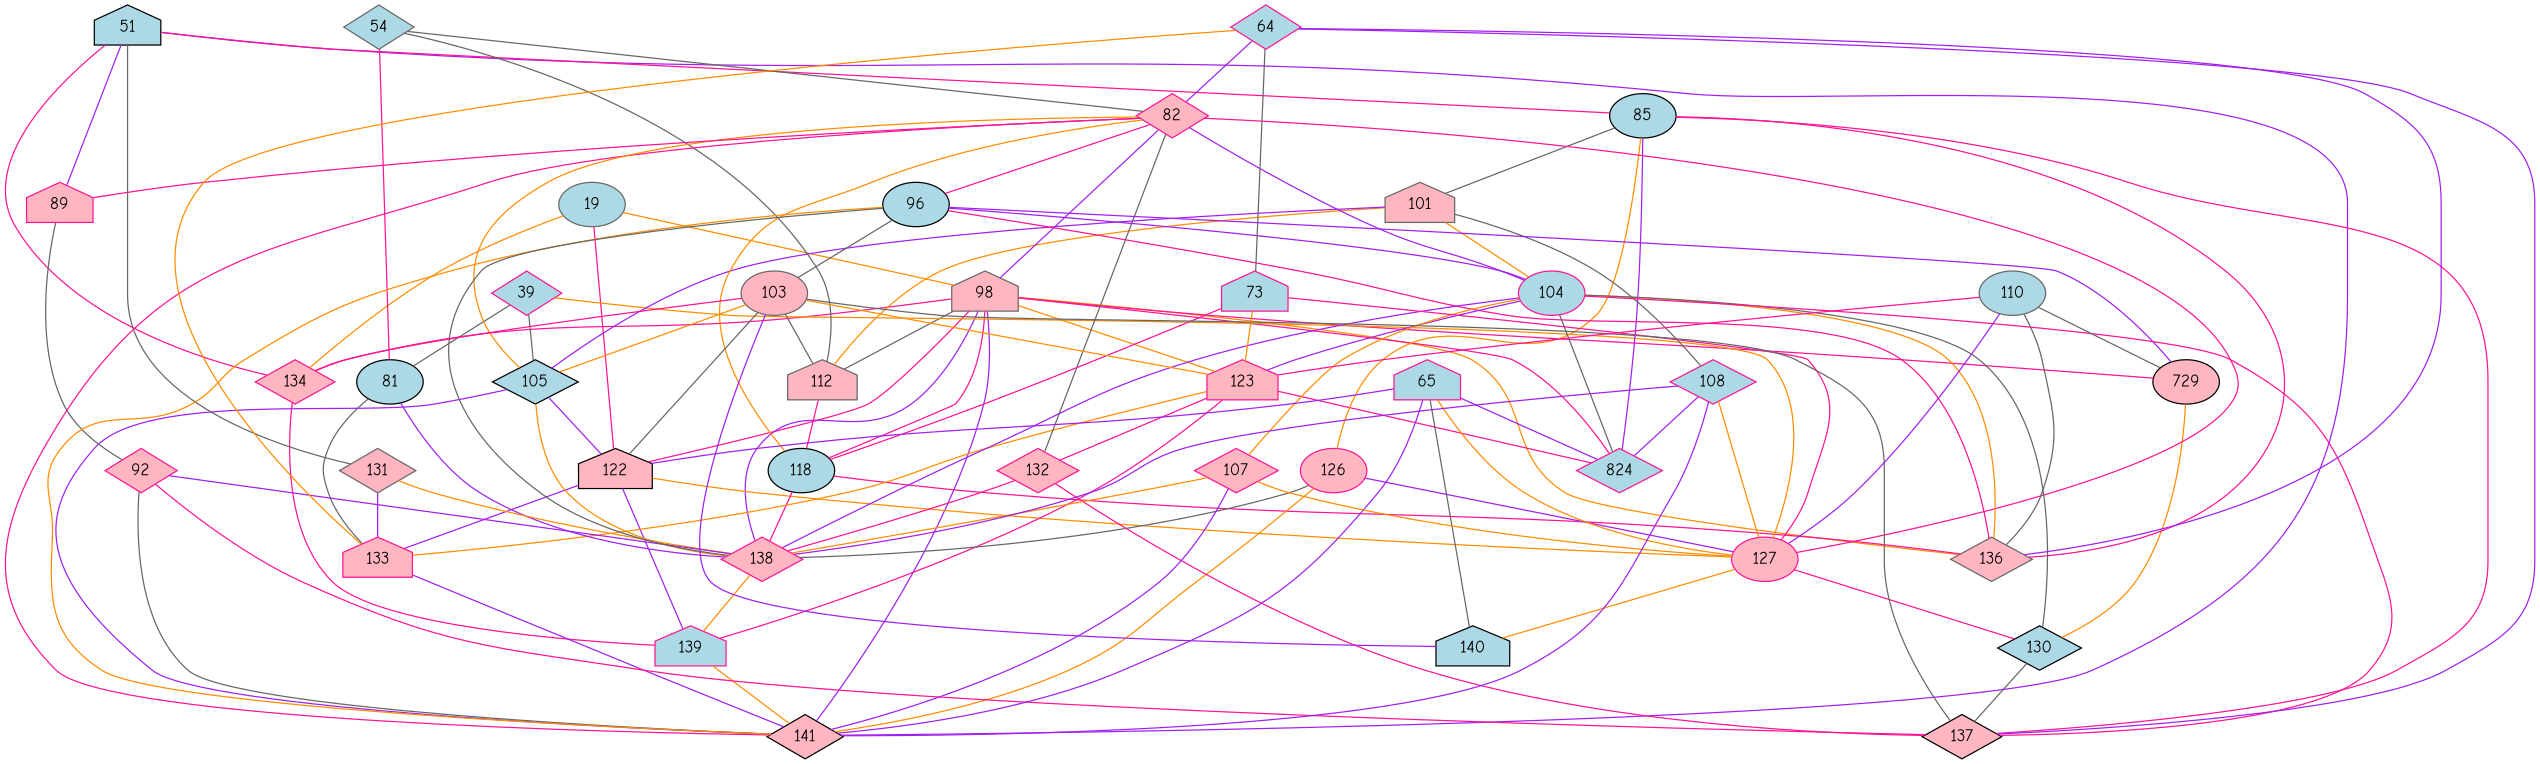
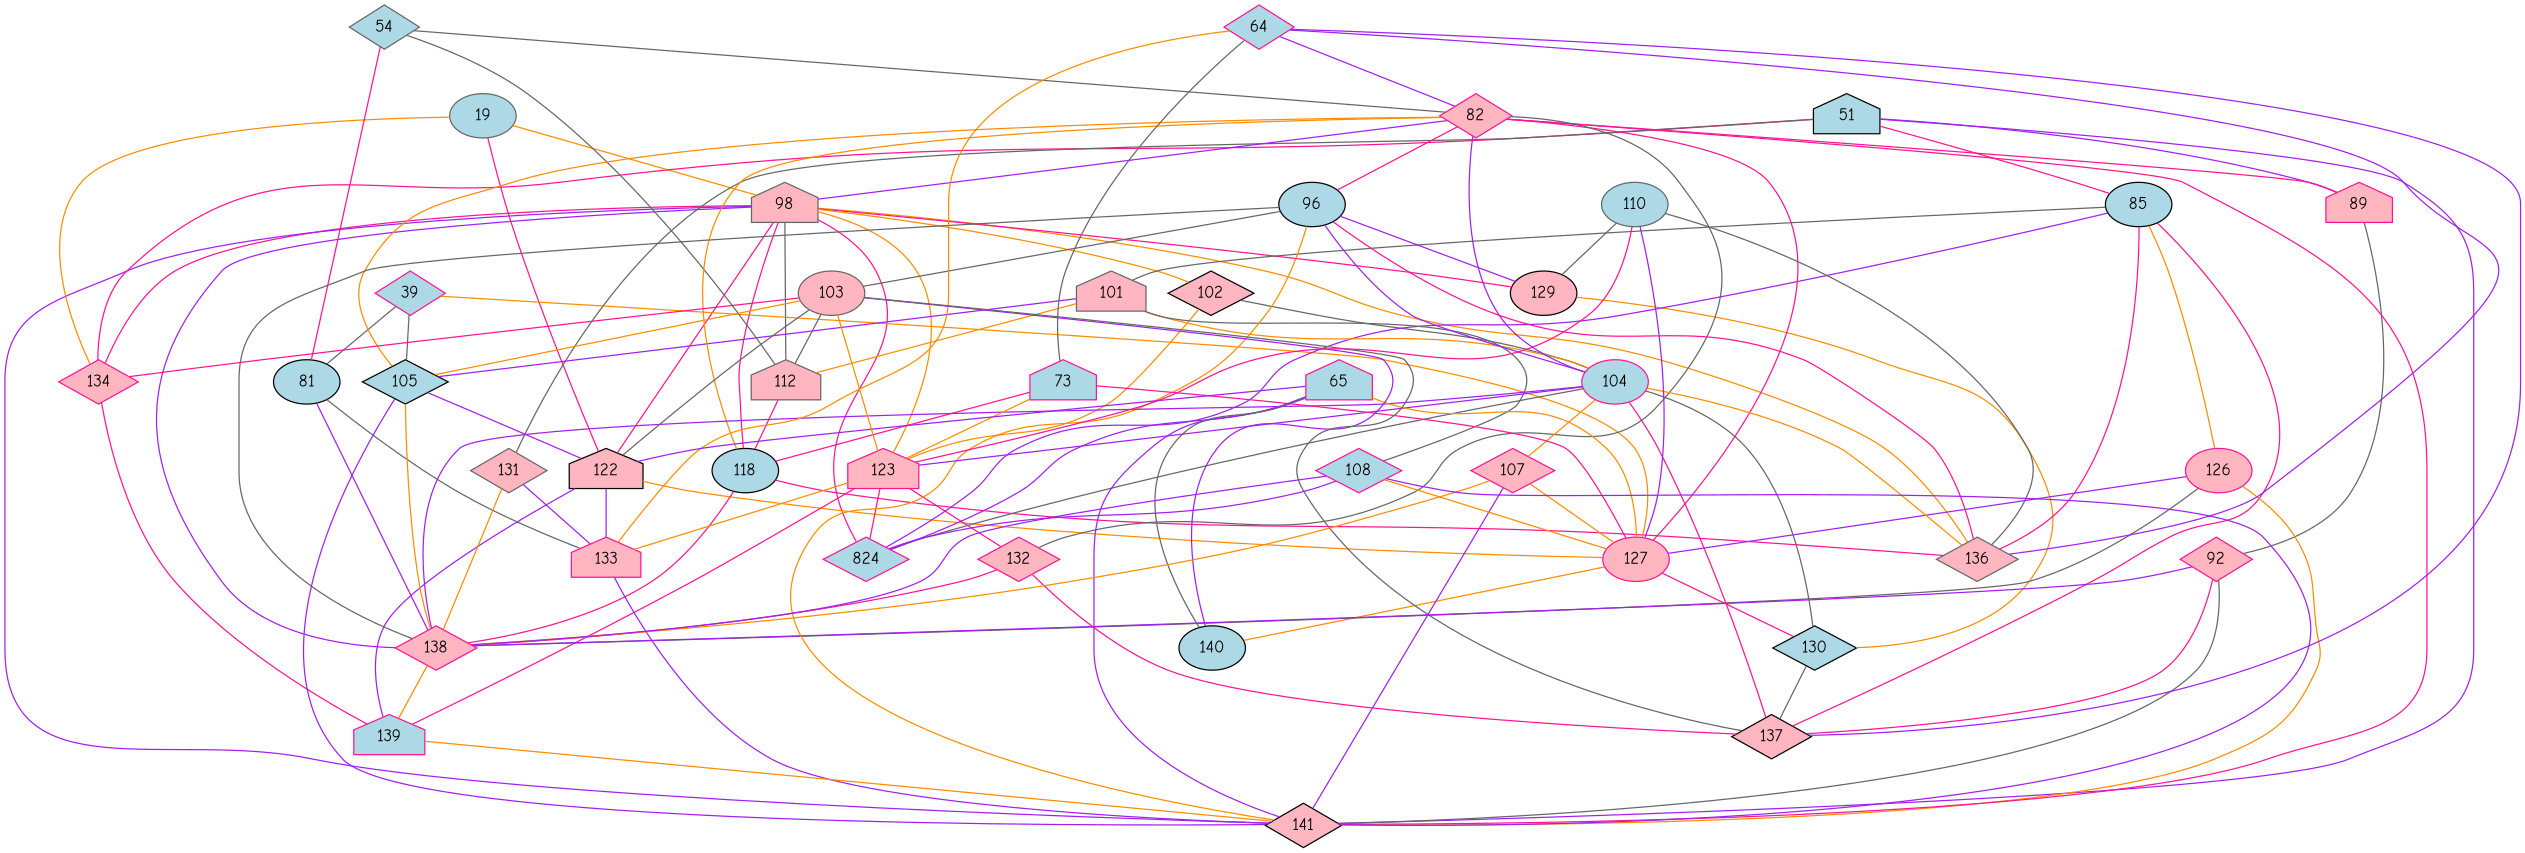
none -> (1211, 293)
(2186, 382) -> (1544, 293)
(1473, 648) -> (1212, 648)
